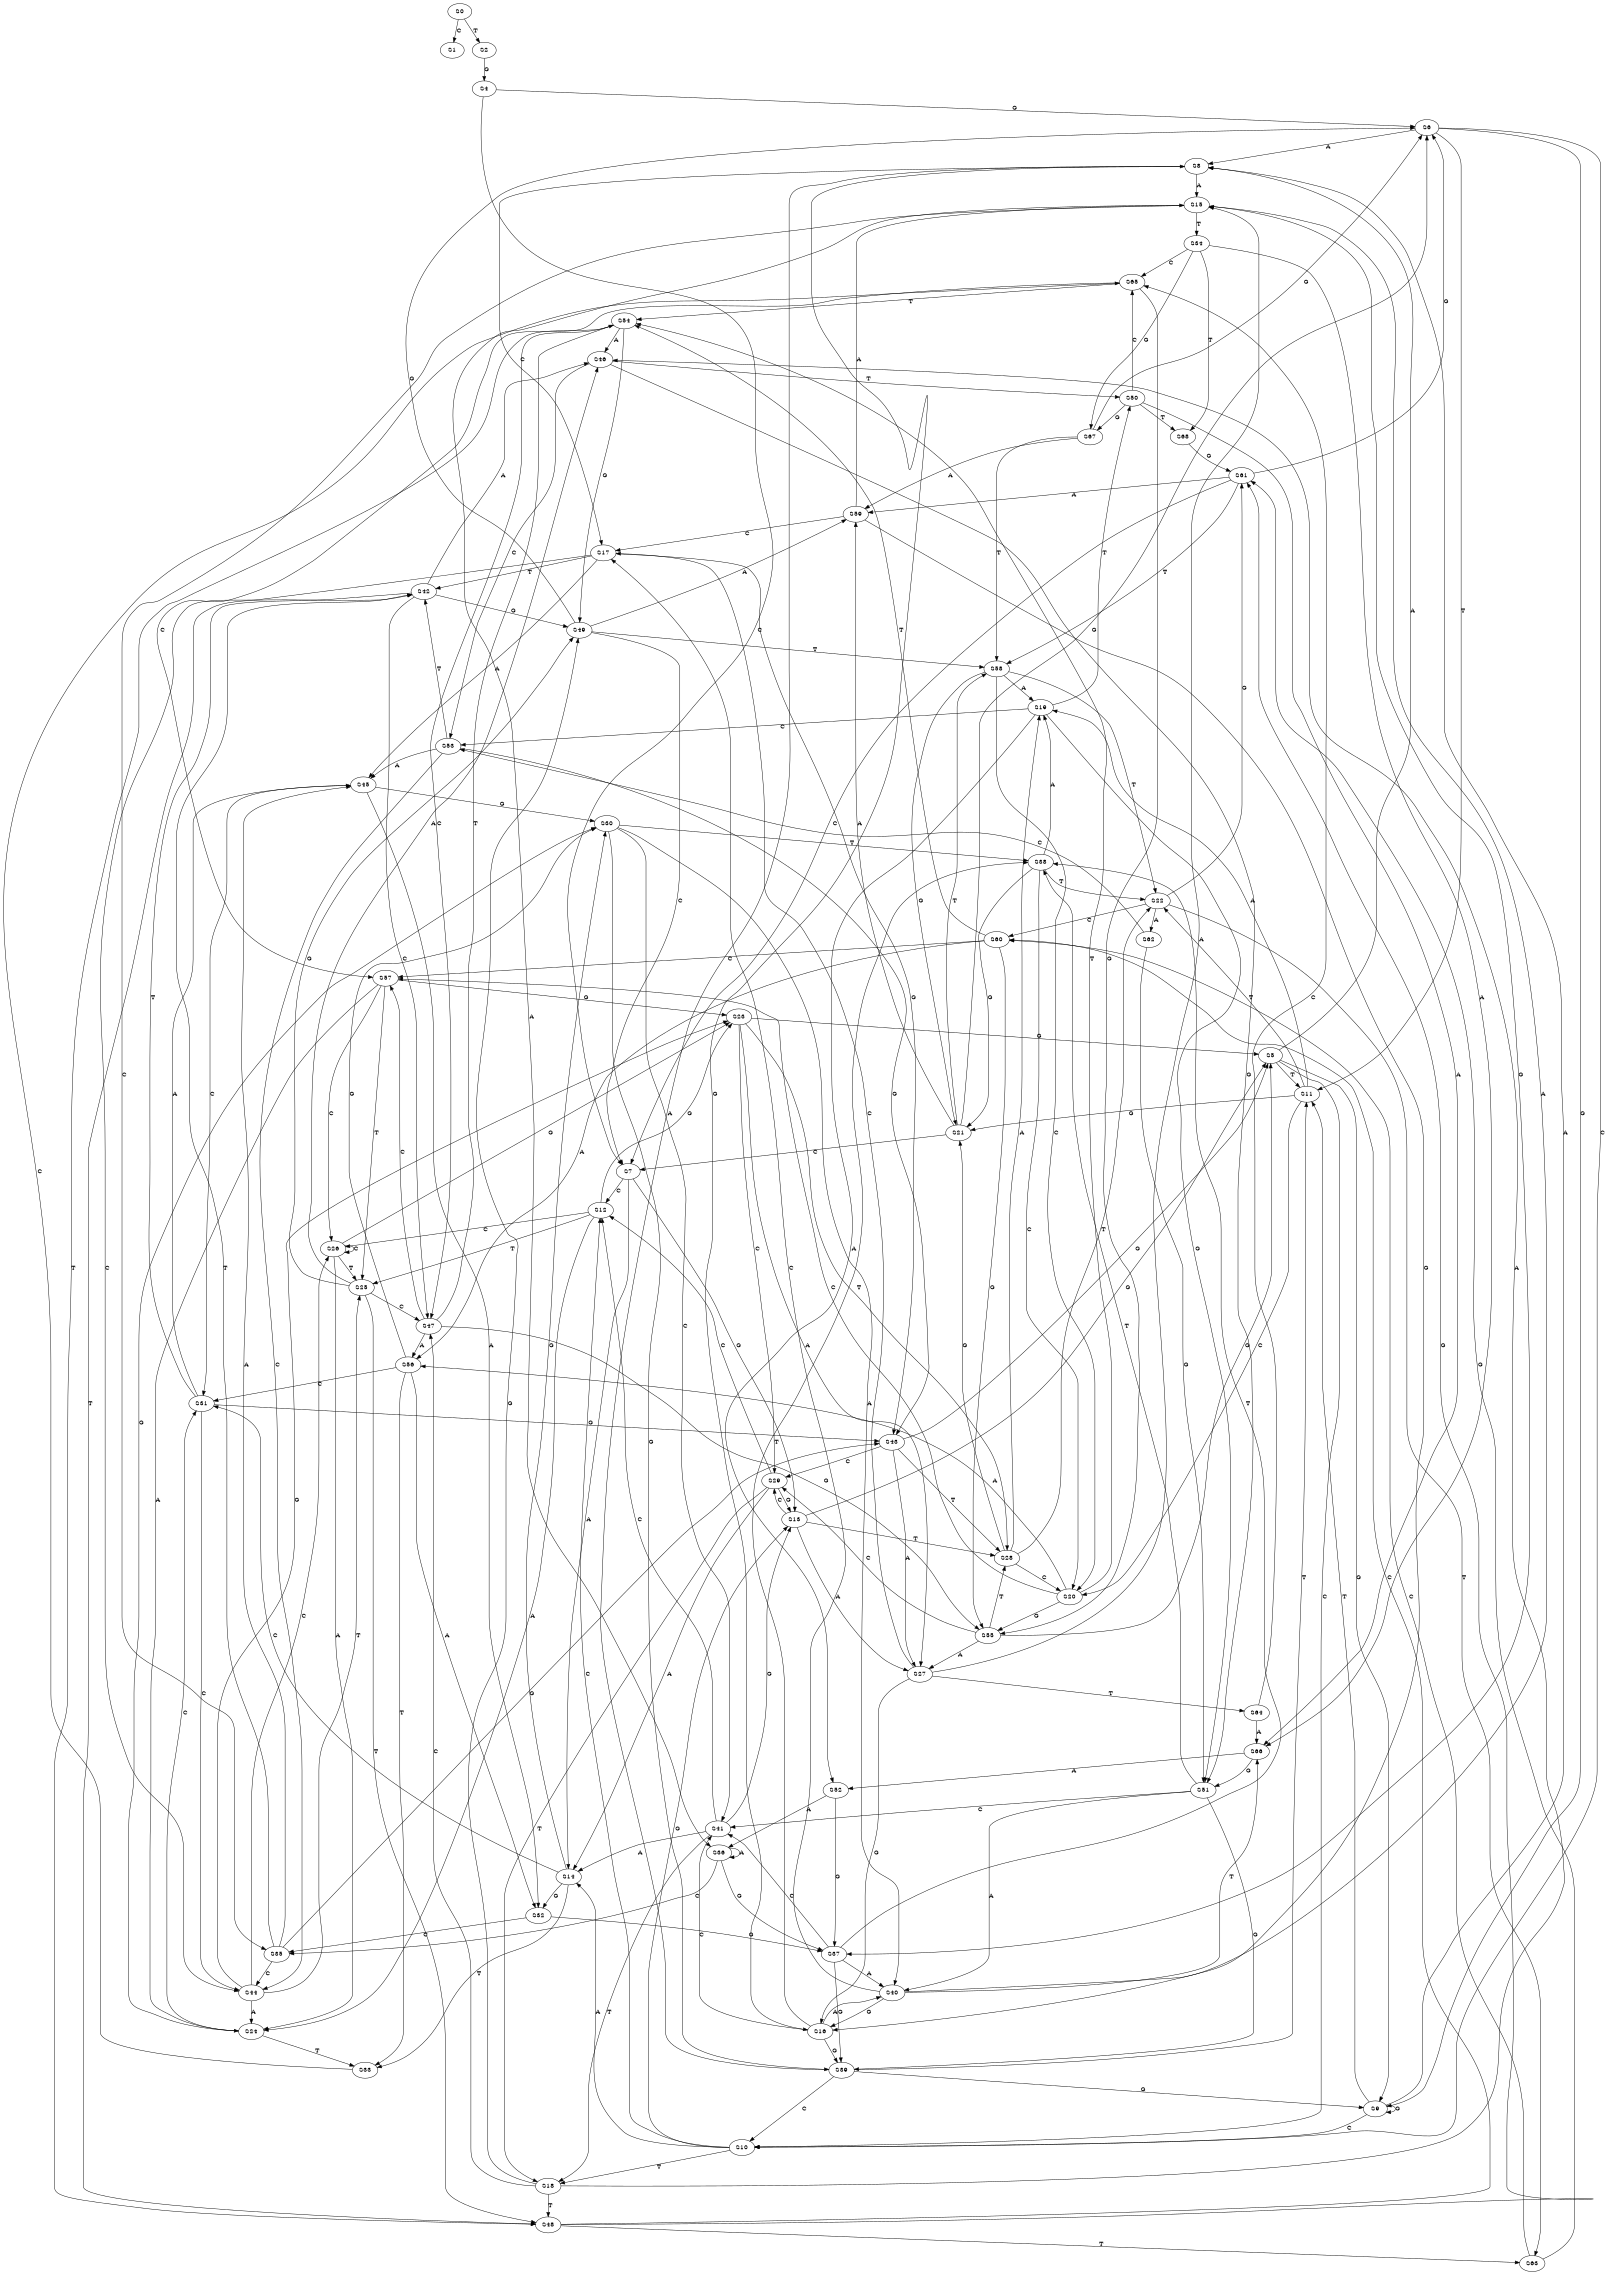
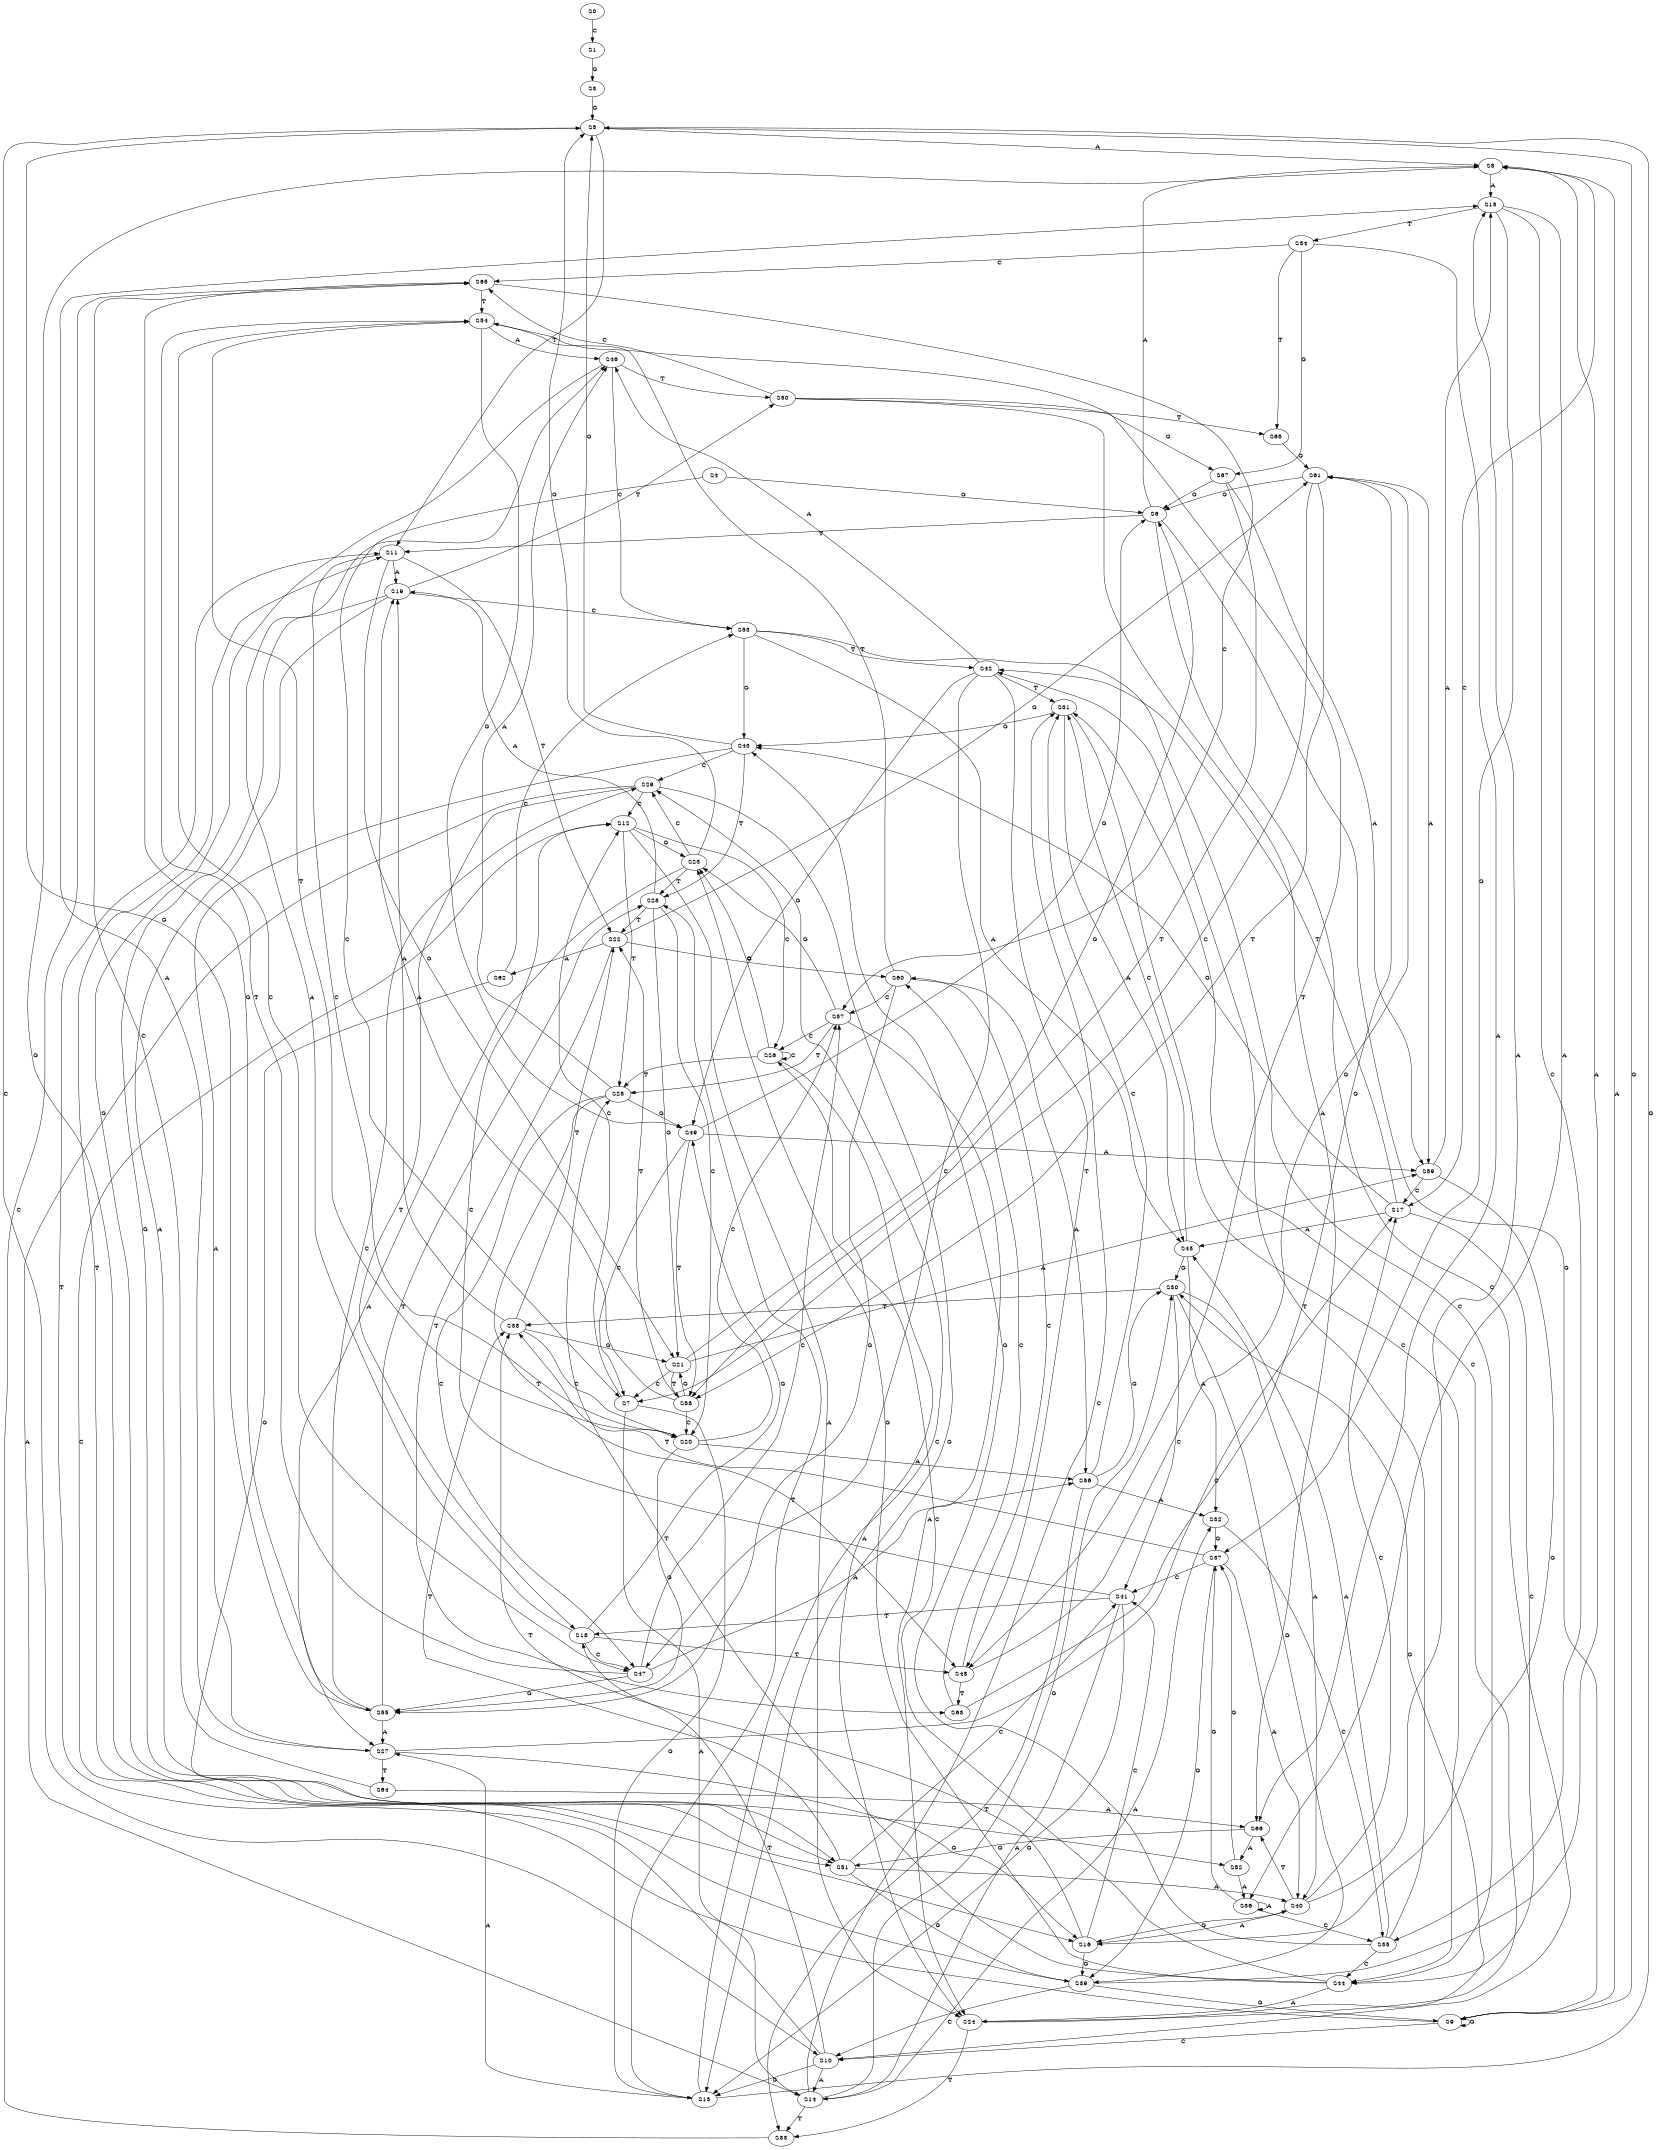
(484, 50) -> none
none -> (592, 89)
(155, 906) -> (1024, 686)
(556, 1896) -> (1136, 1810)
